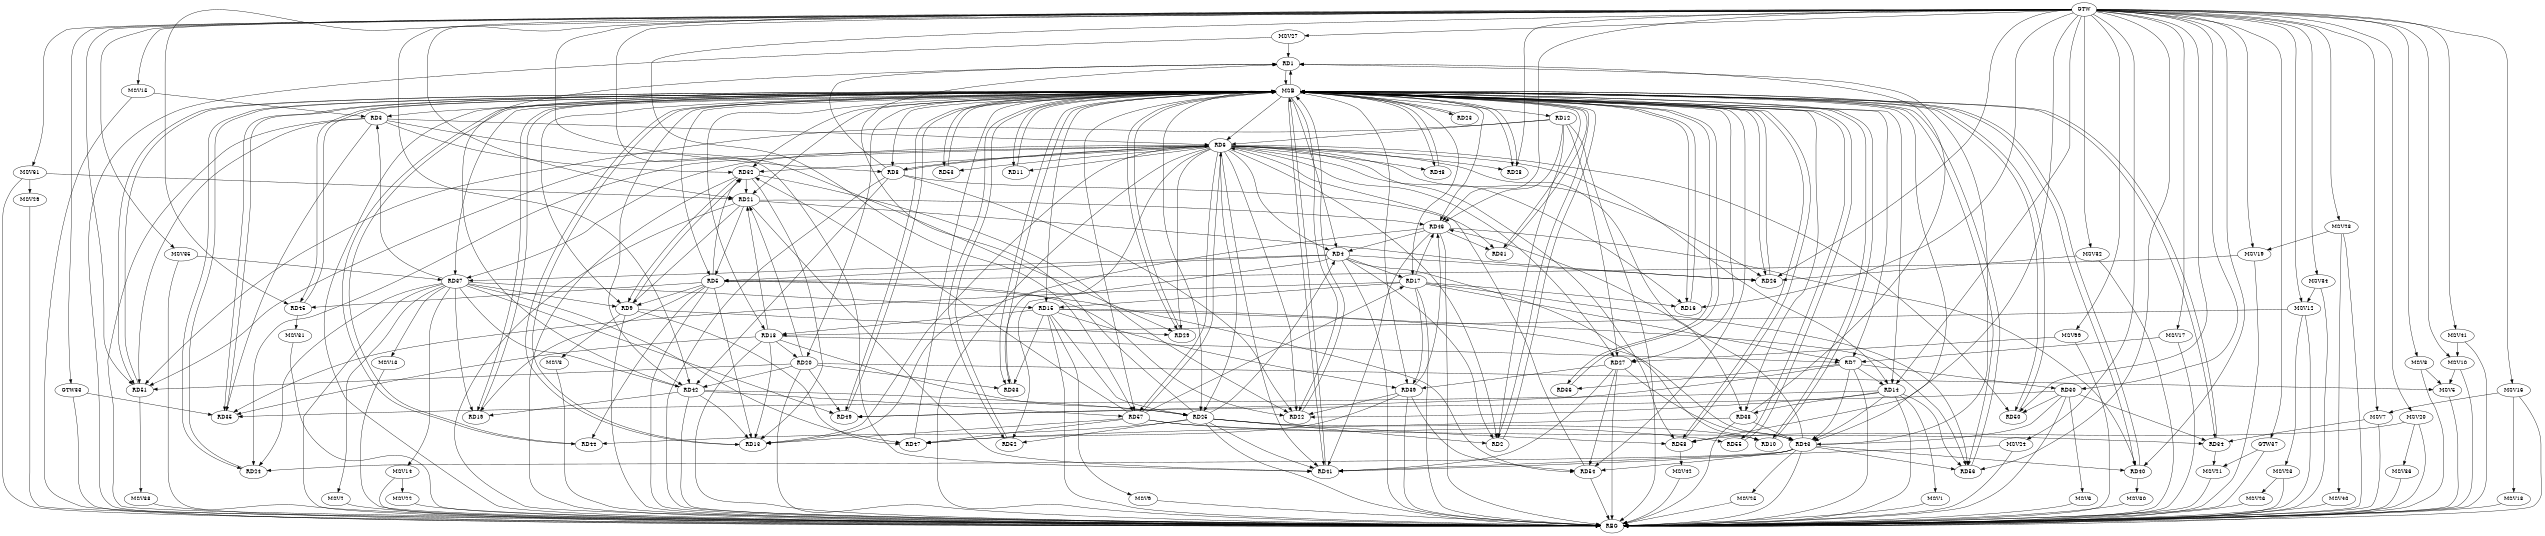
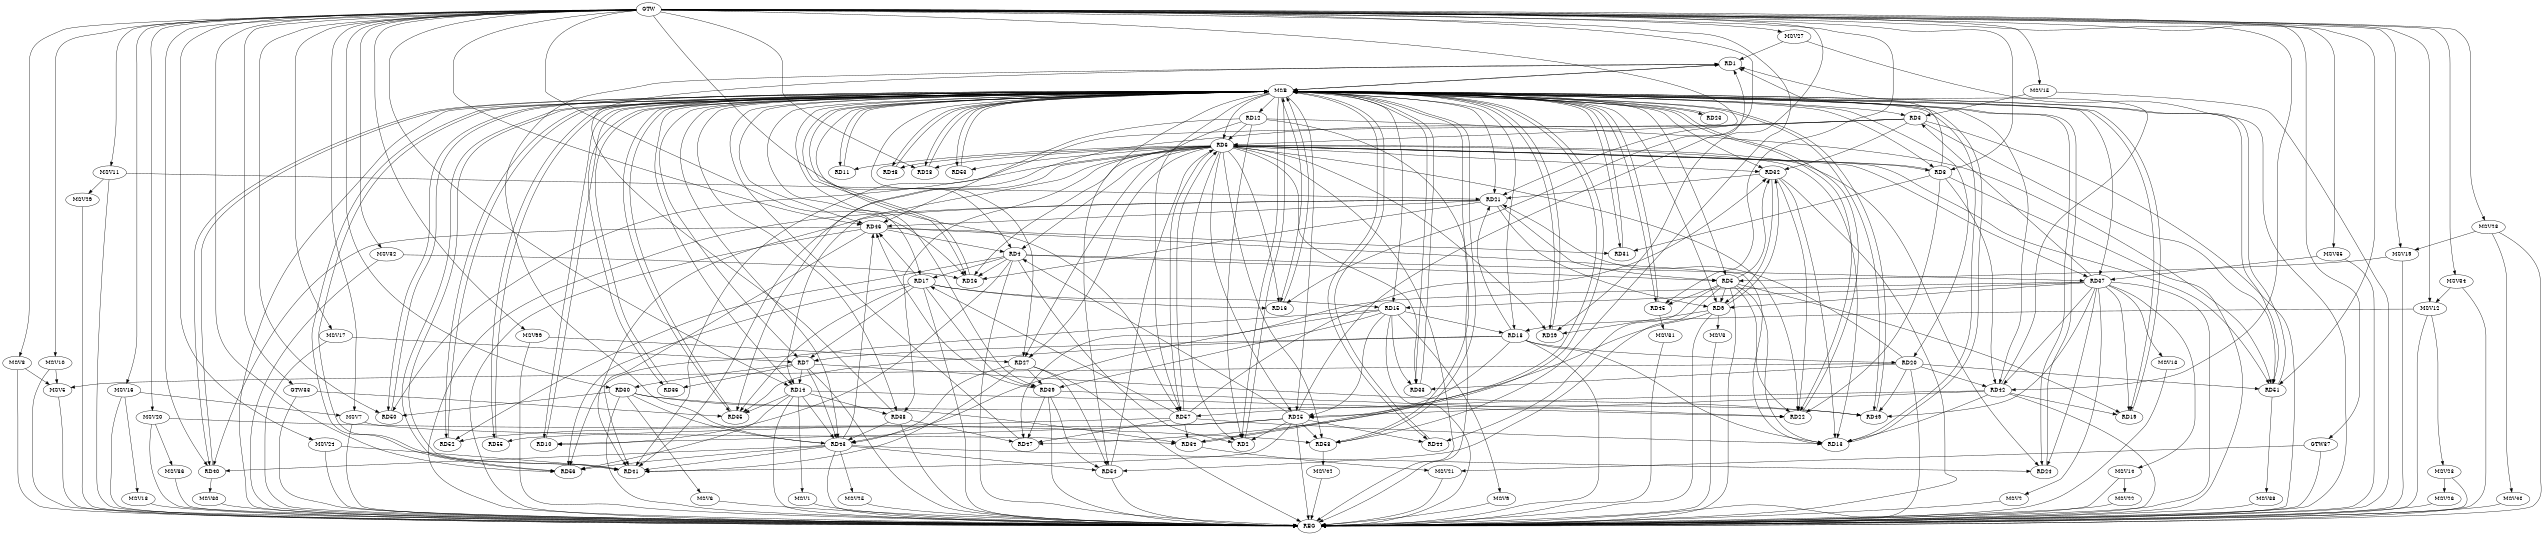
(30, 173) -> (110, 173)
(2457, 336) -> none
